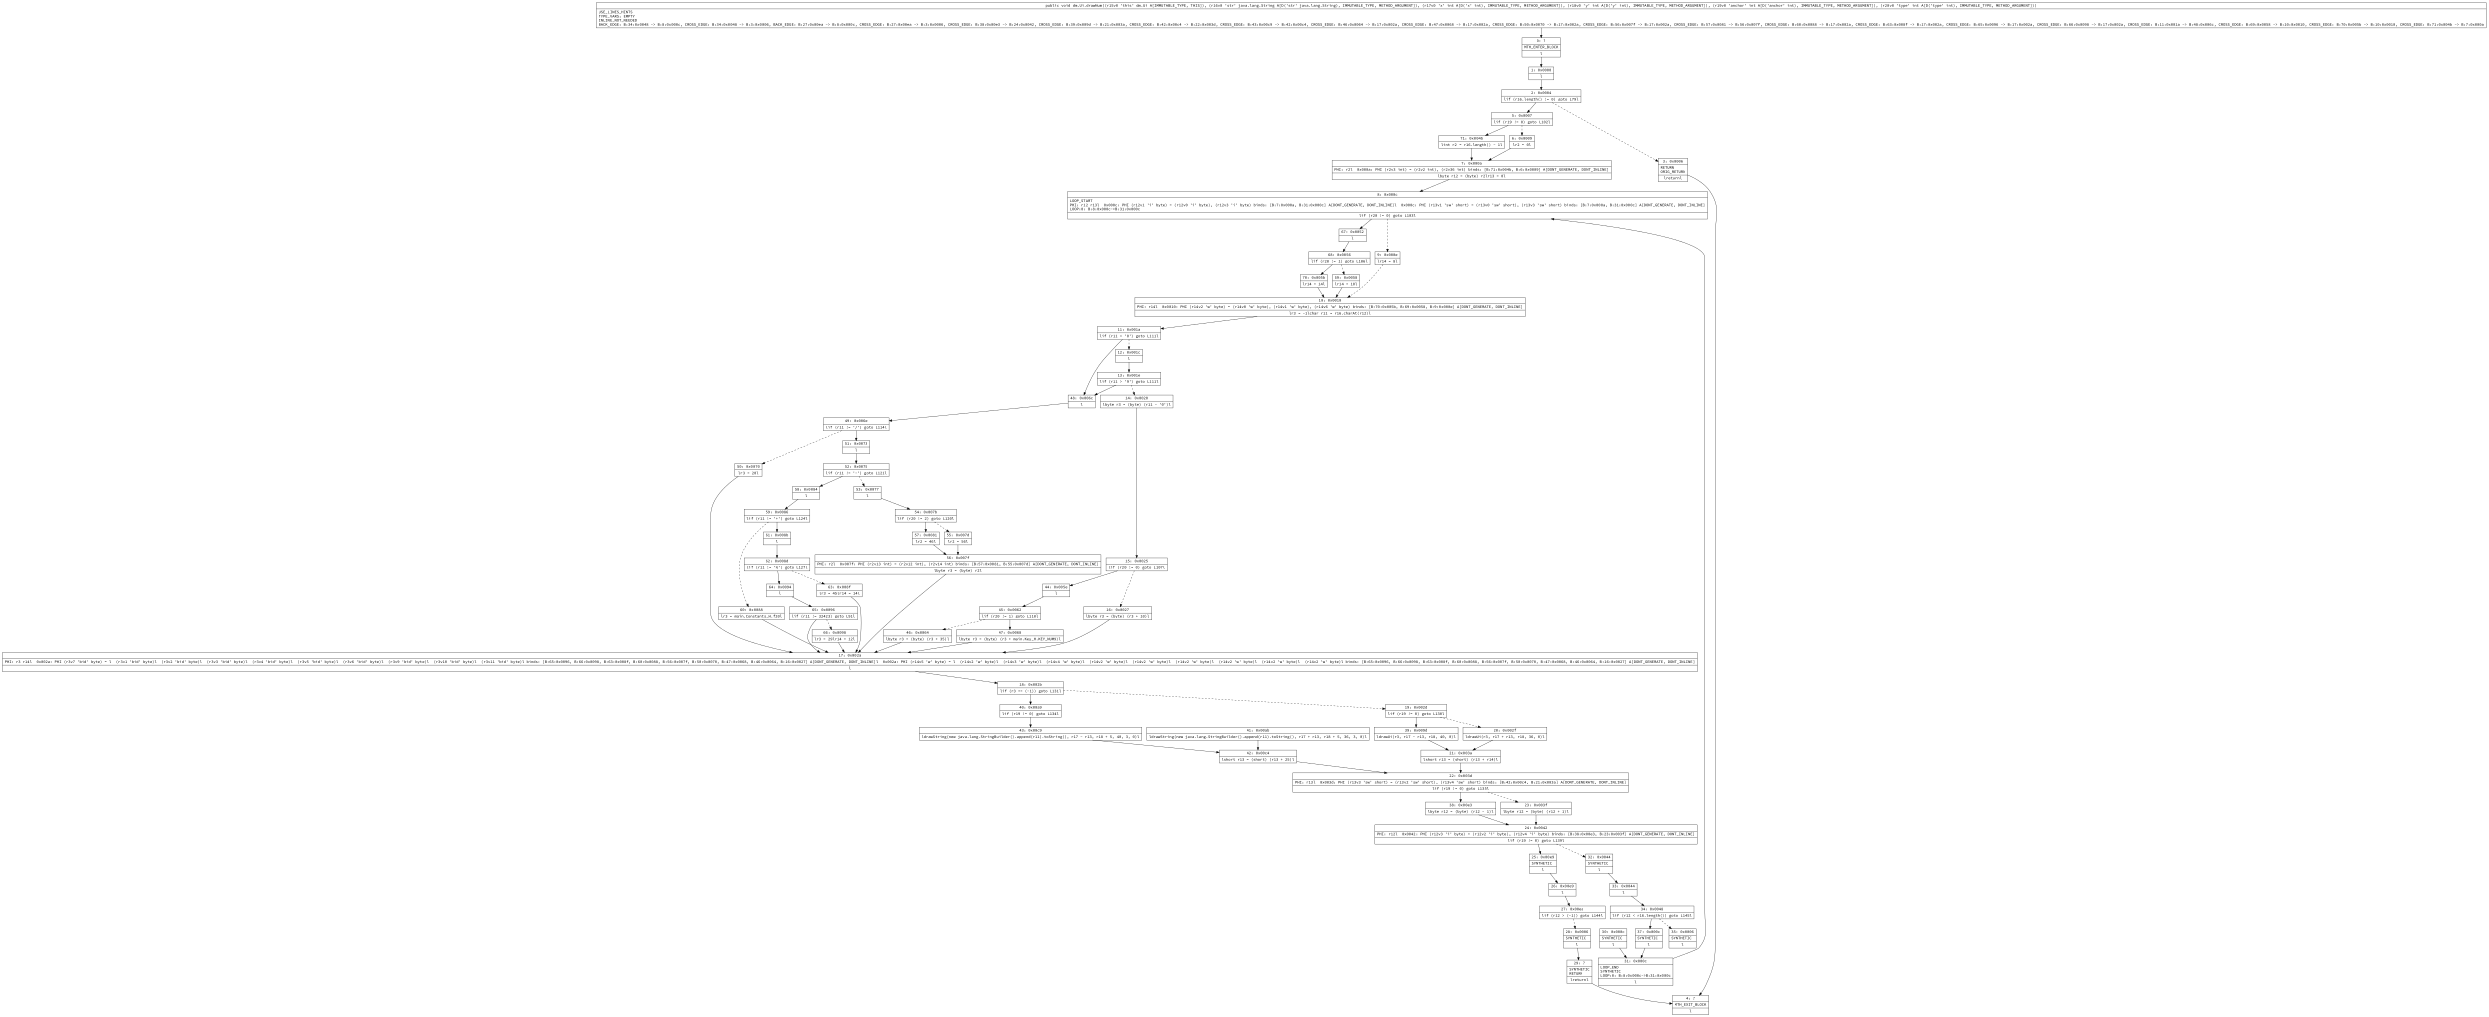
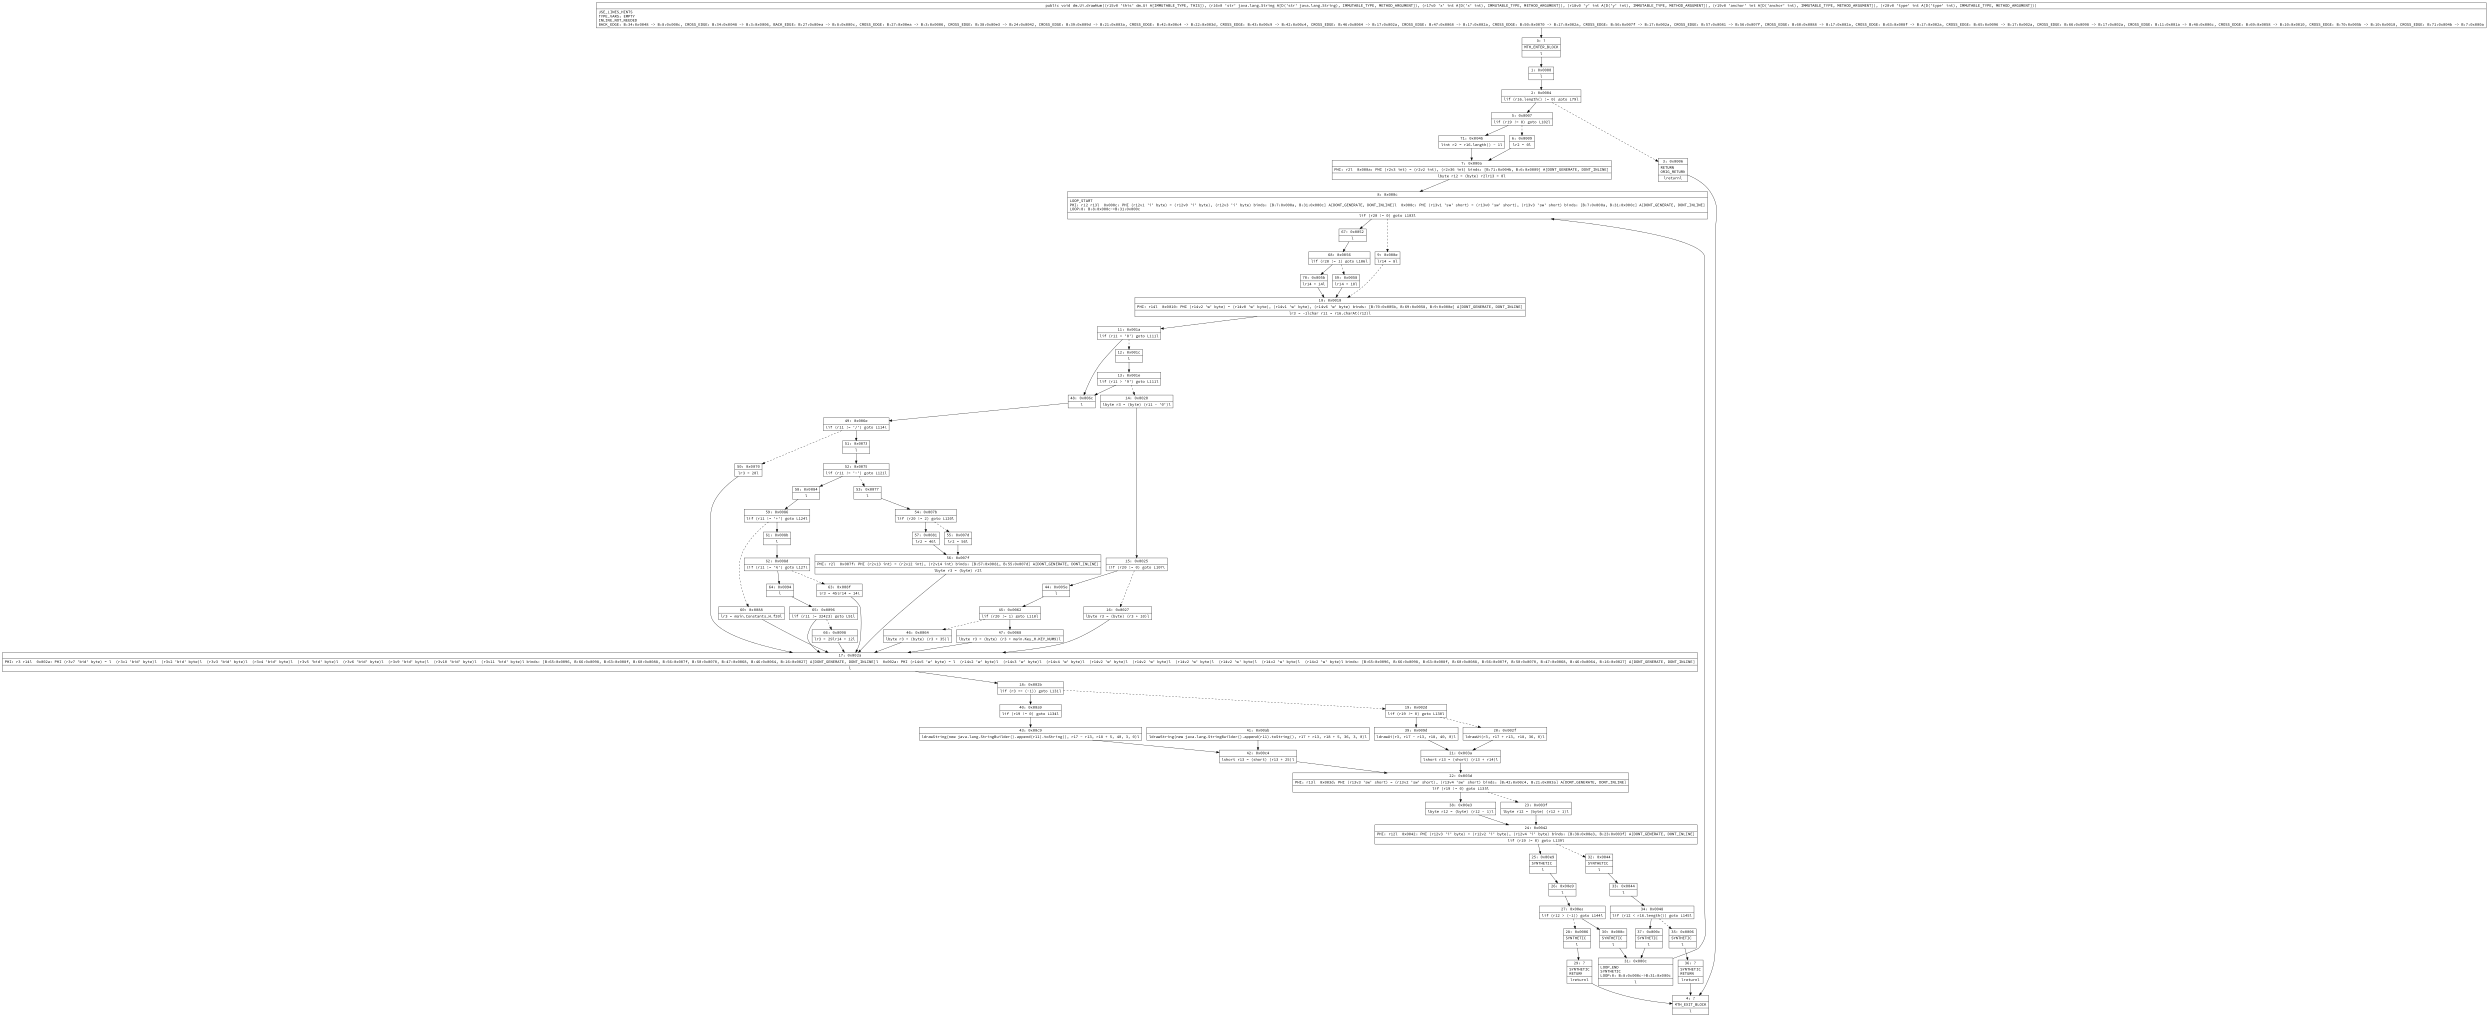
none -> (1590, 924)
none -> (1691, 972)
